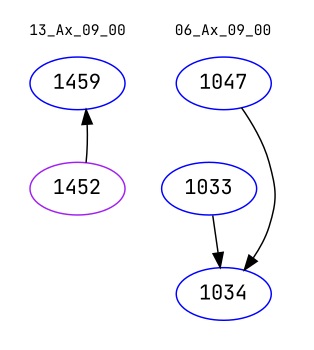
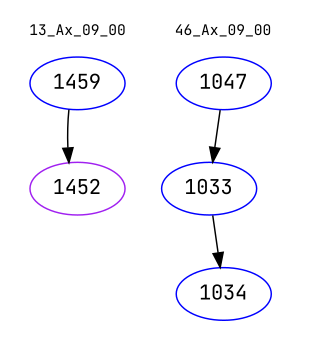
(224, 31) -> (224, 31)
(87, 144) -> (68, 129)
(274, 181) -> (217, 129)
